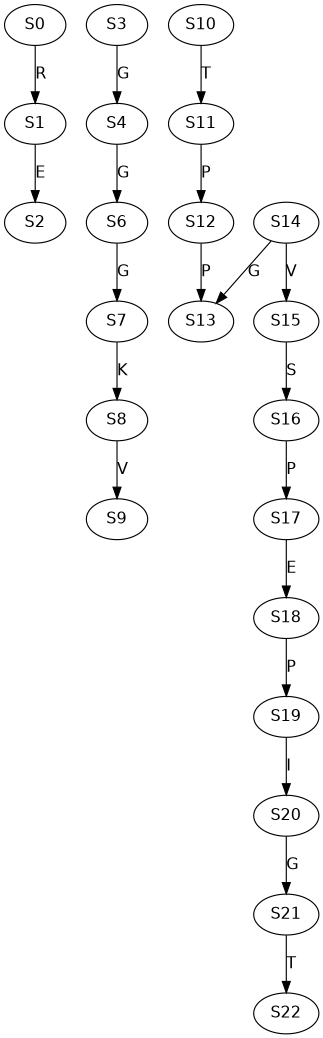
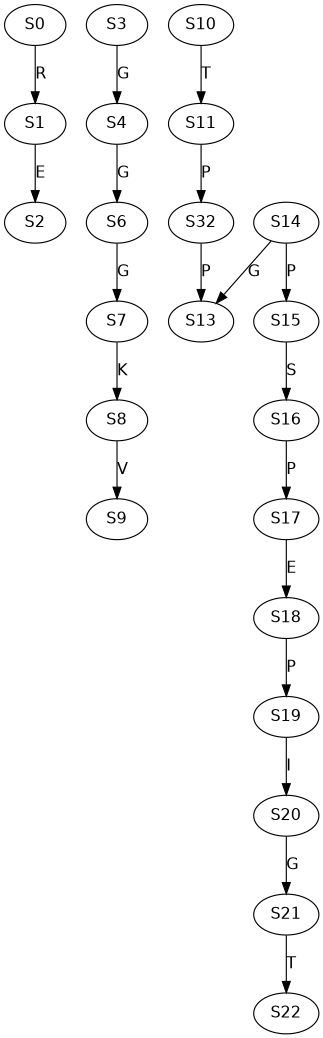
(201, 223) -> (201, 223)
(291, 272) -> (291, 272)
